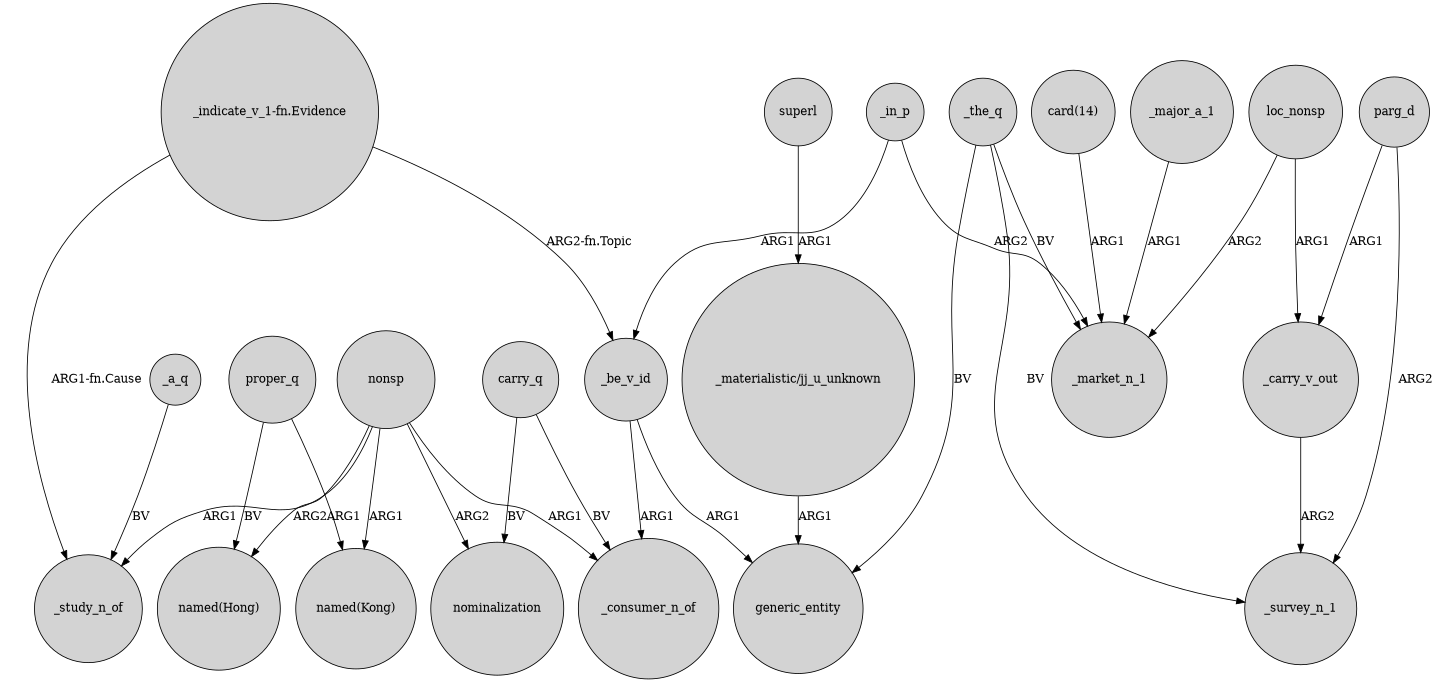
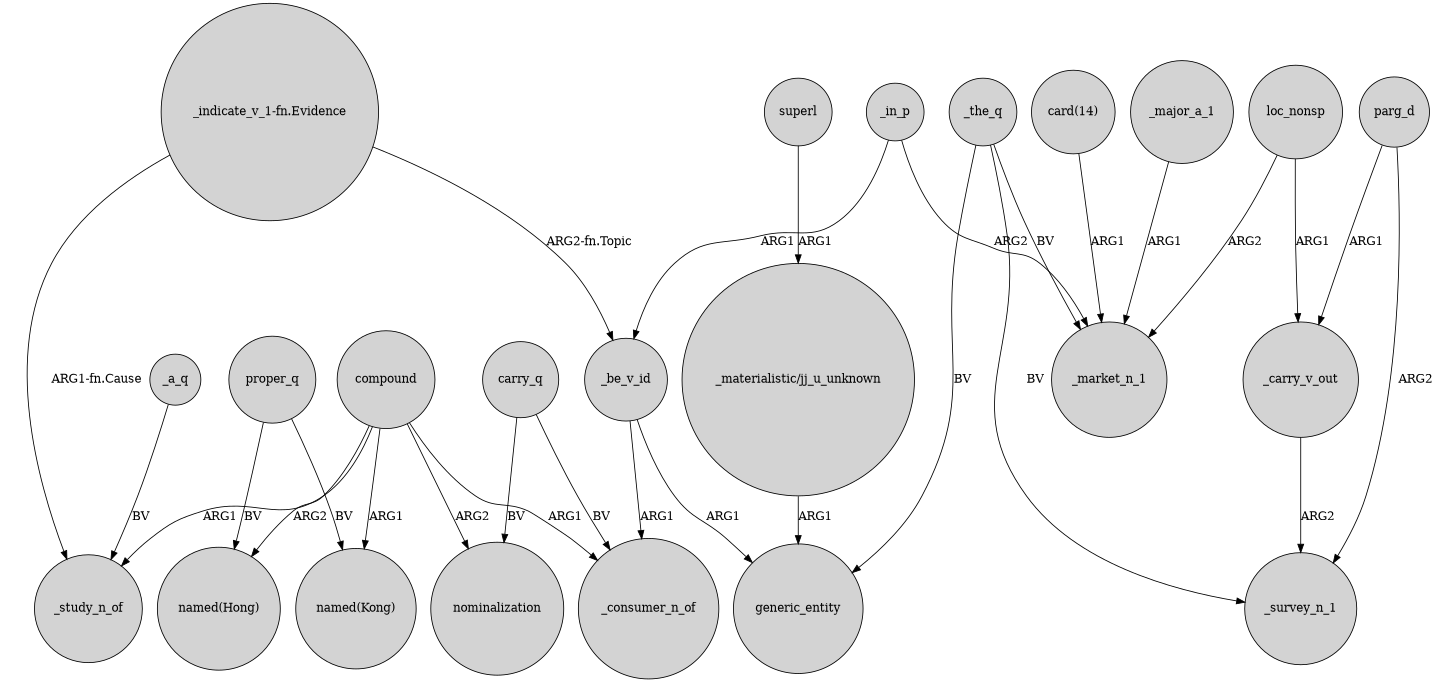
(386, 380) -> (386, 380)
(344, 517) -> (344, 517)
